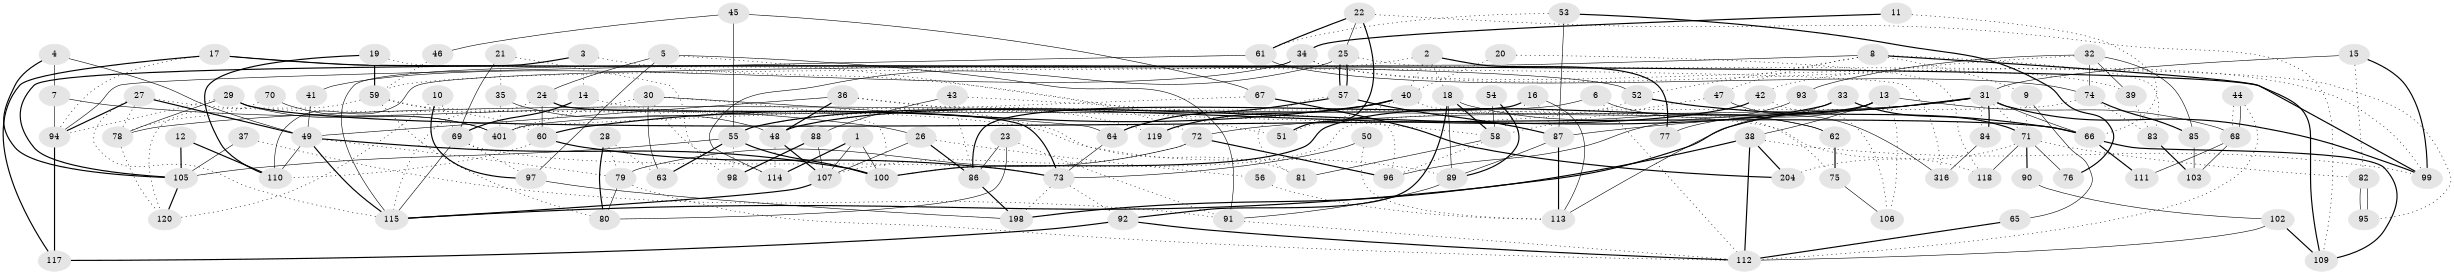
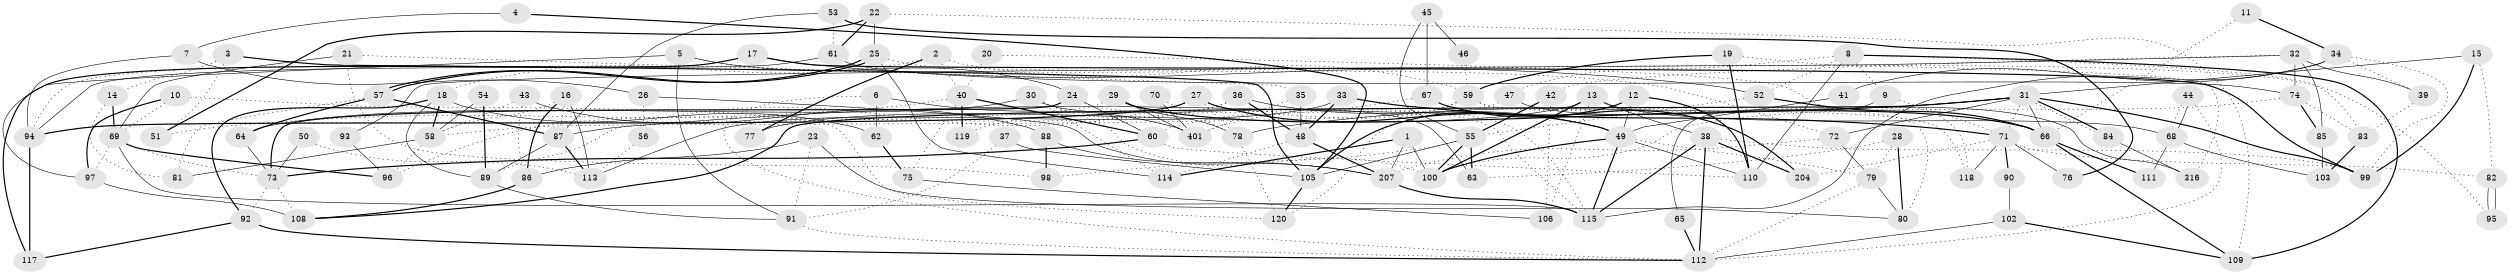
(181, 94) -> (1626, 122)
(946, 157) -> none
(1321, 164) -> (249, 163)
(825, 178) -> (1387, 178)
(1016, 220) -> (299, 220)
